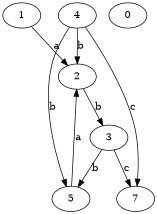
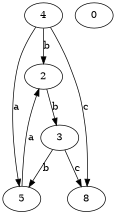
(22, 15) -> none
(53, 107) -> (17, 107)
(136, 199) -> (86, 199)
